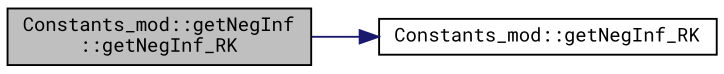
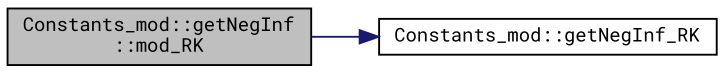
(159, 37) -> (159, 37)
